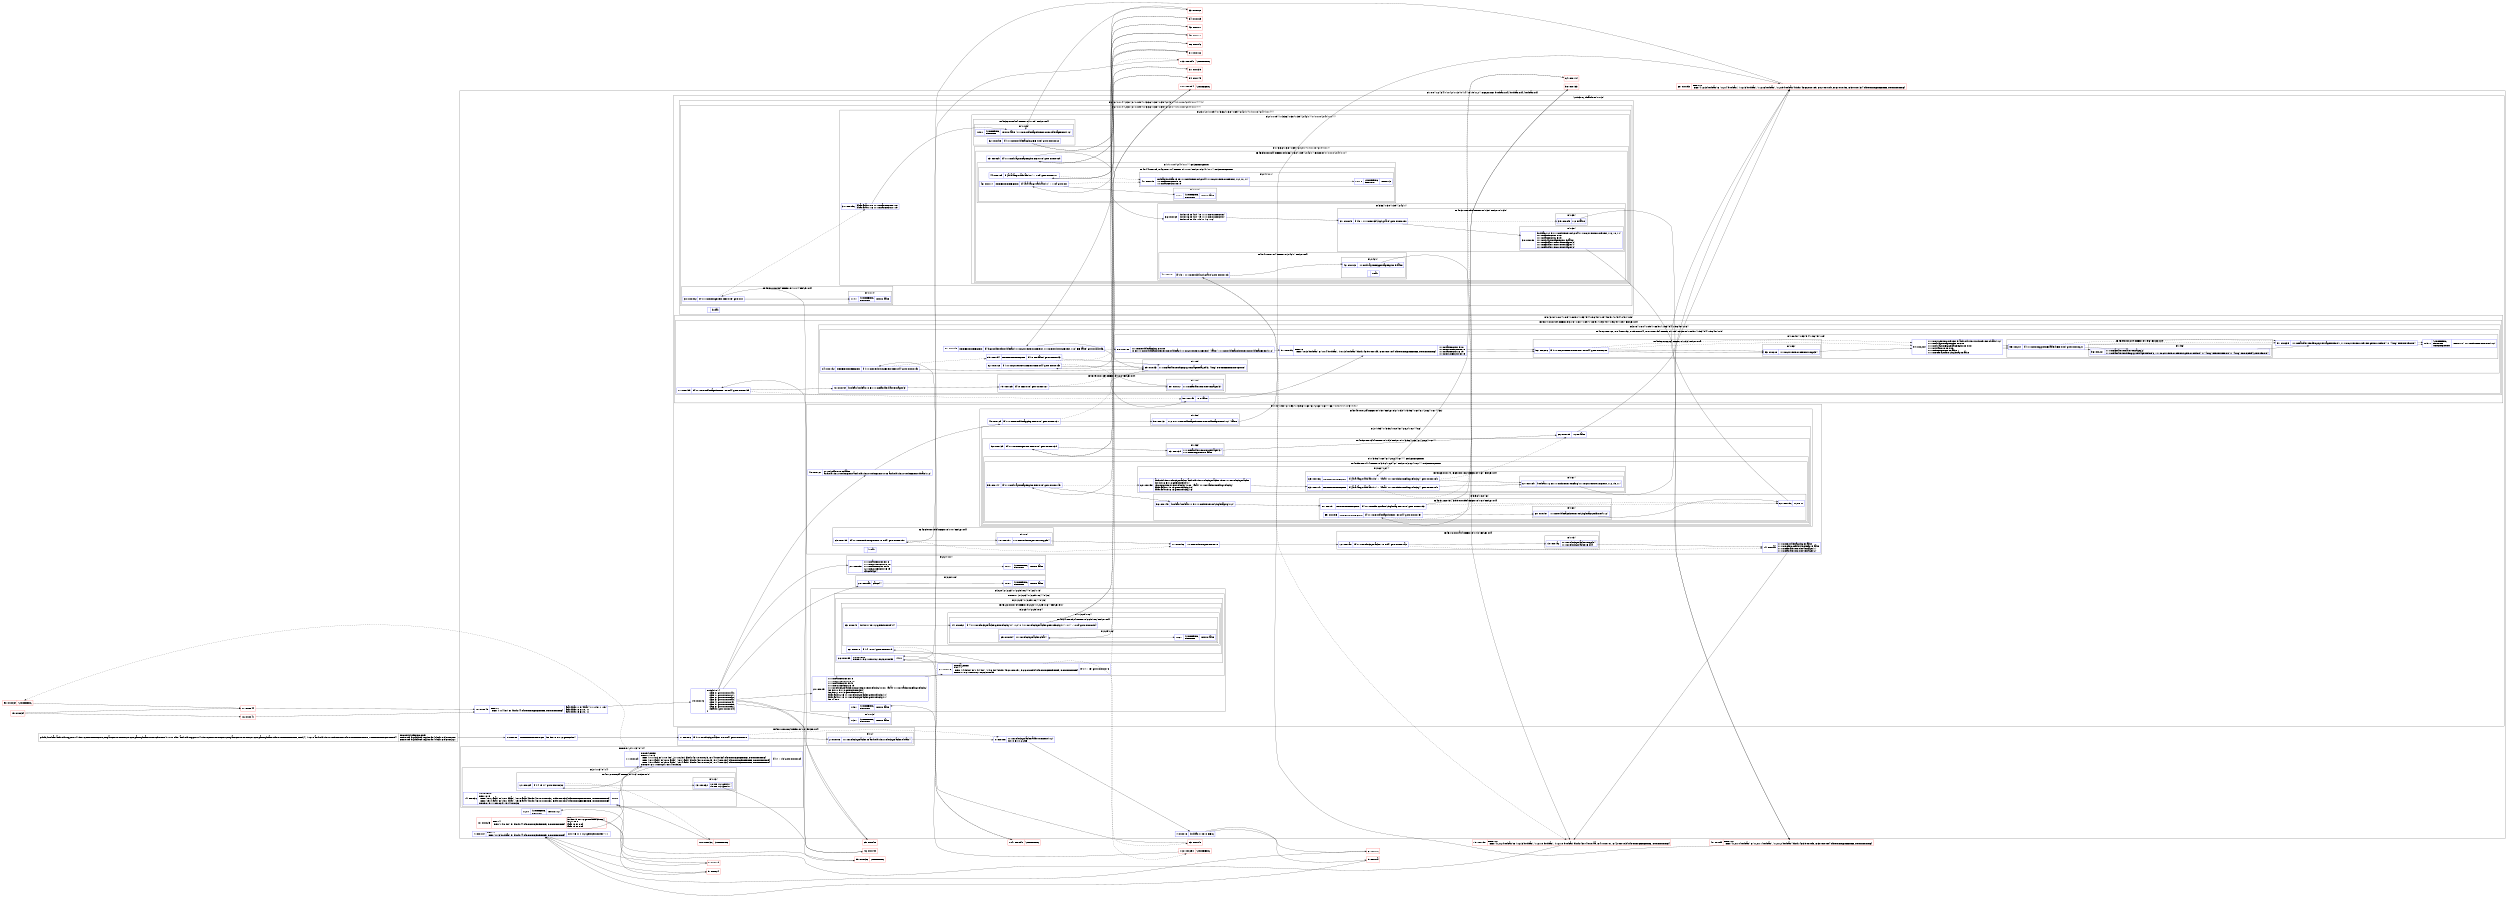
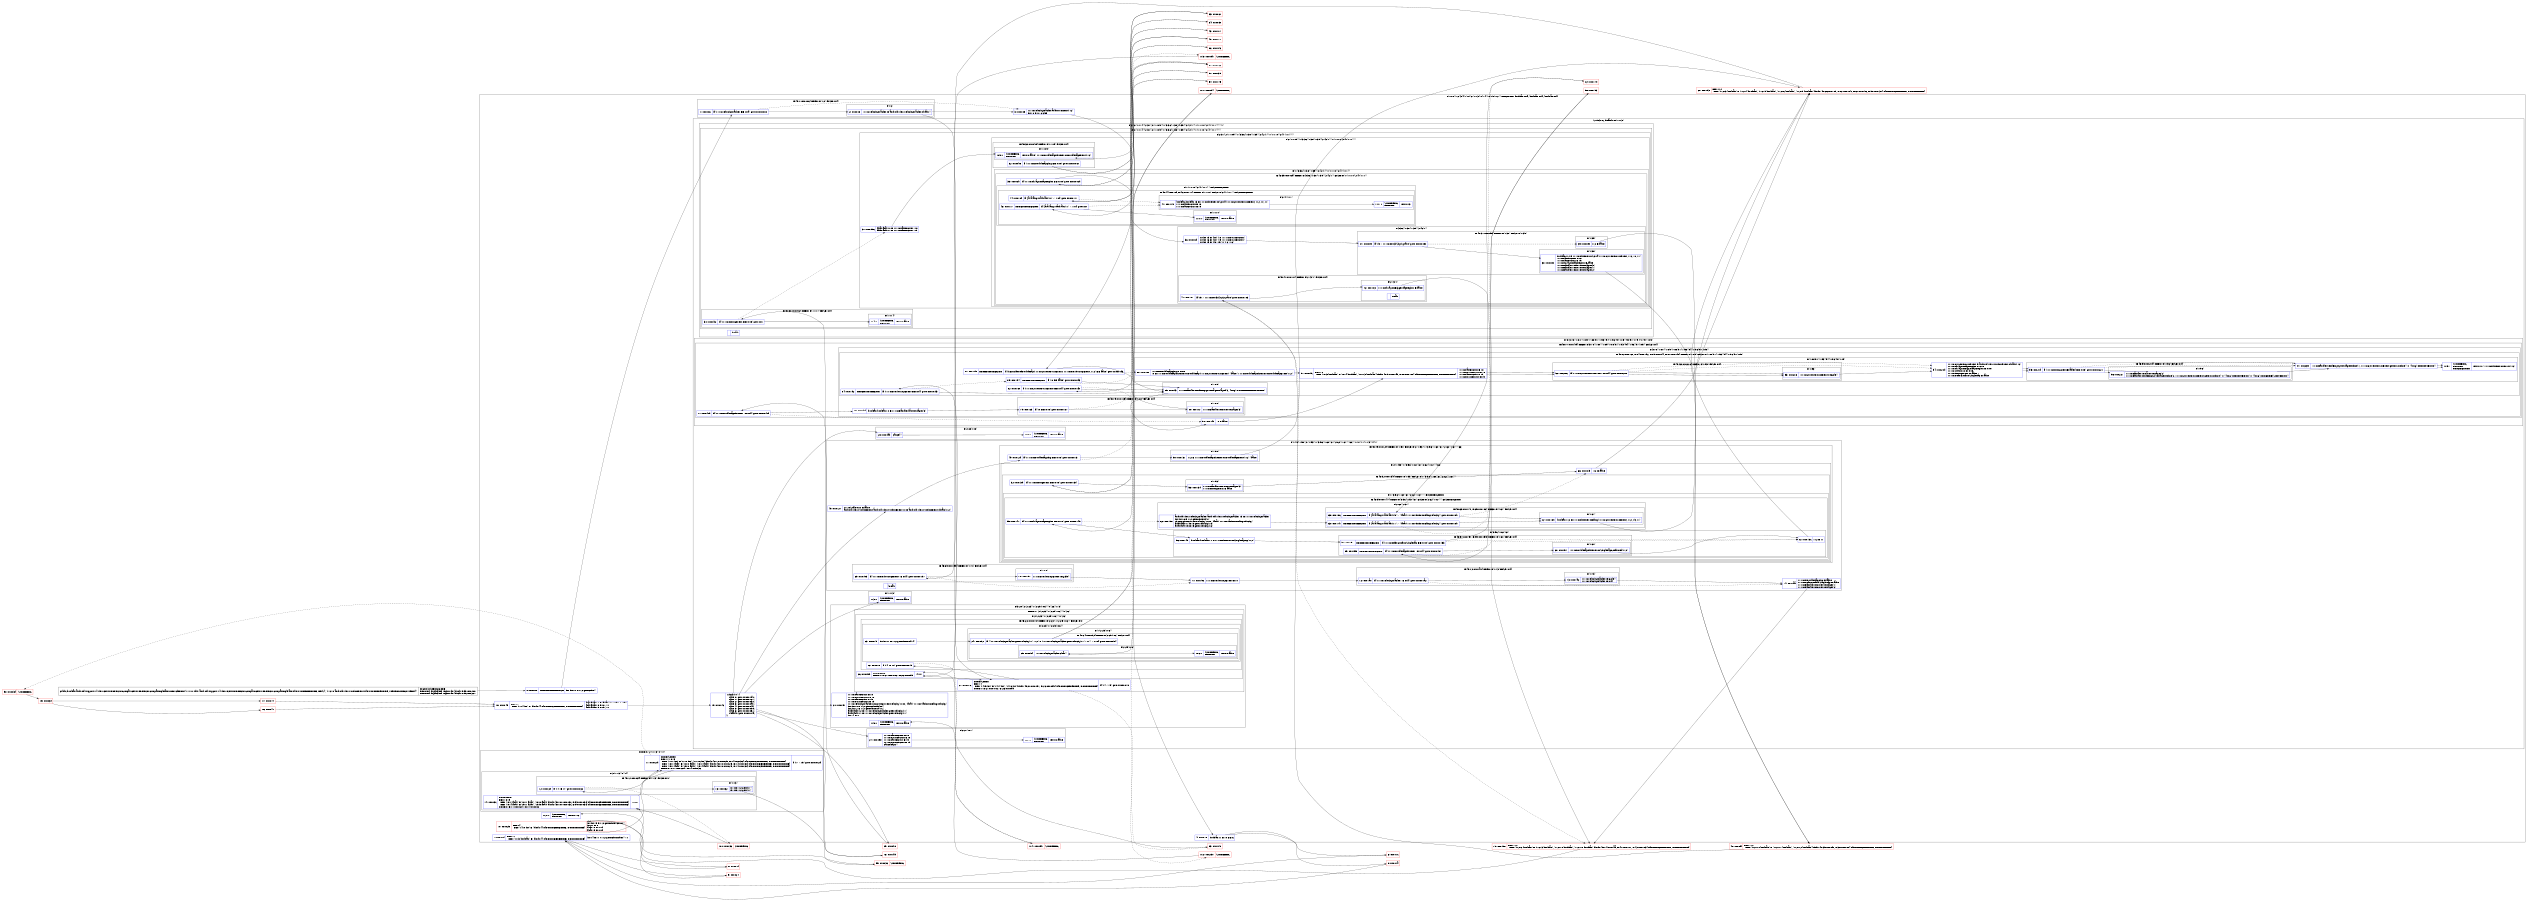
(933, 676) -> (955, 442)
(136, 706) -> (32, 696)
